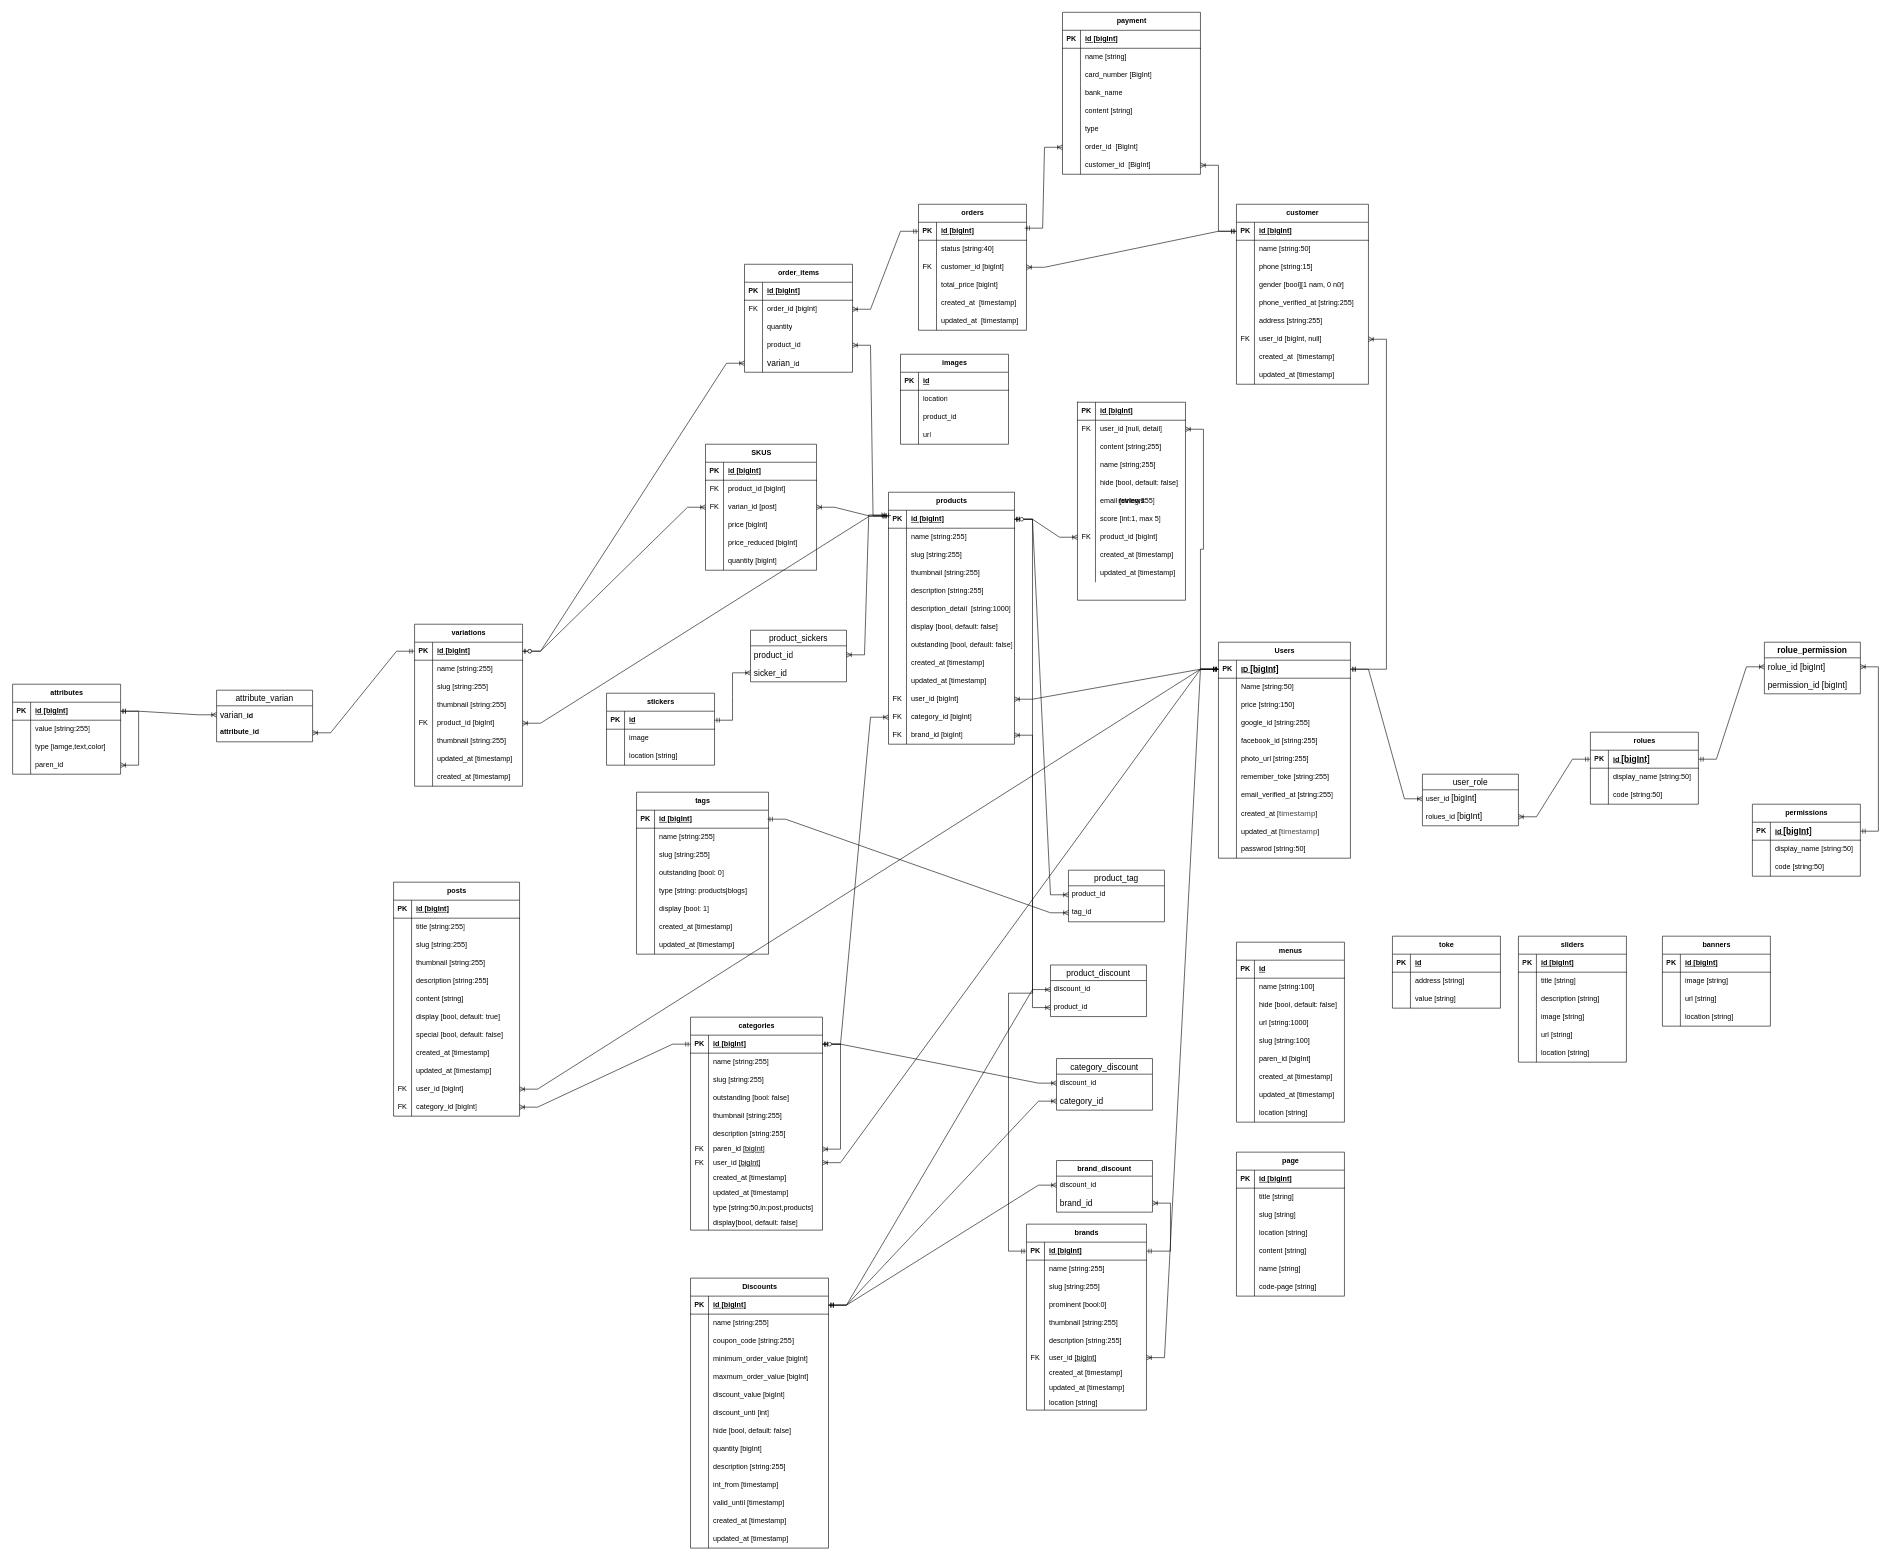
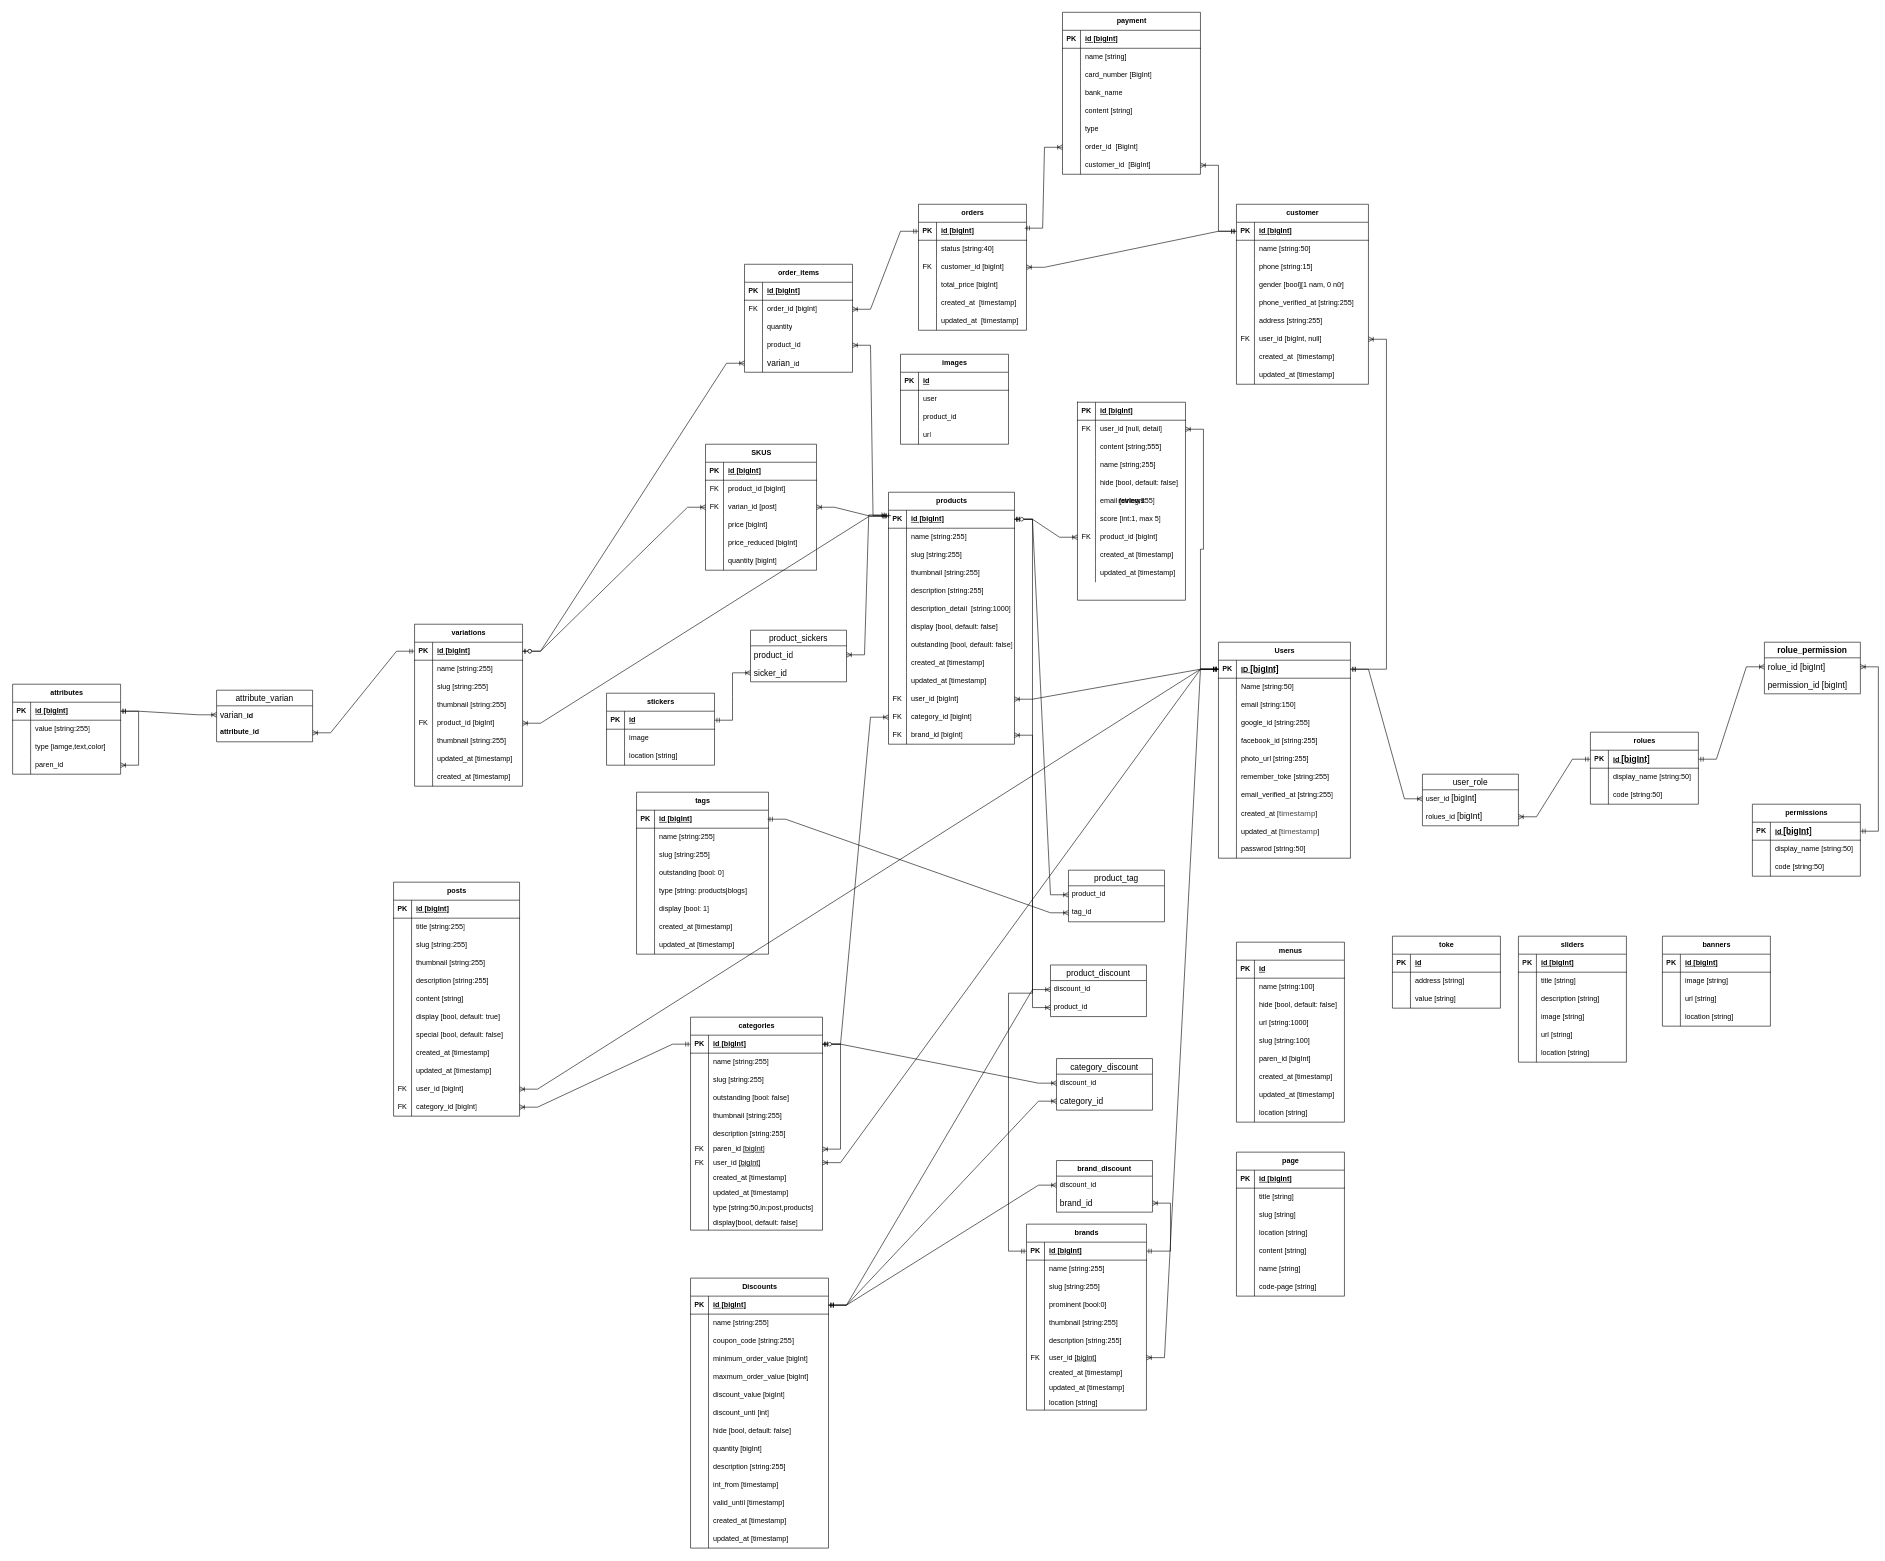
(937, 399) -> (931, 399)
(1138, 447) -> (1138, 447)
(1274, 705) -> (1273, 705)
